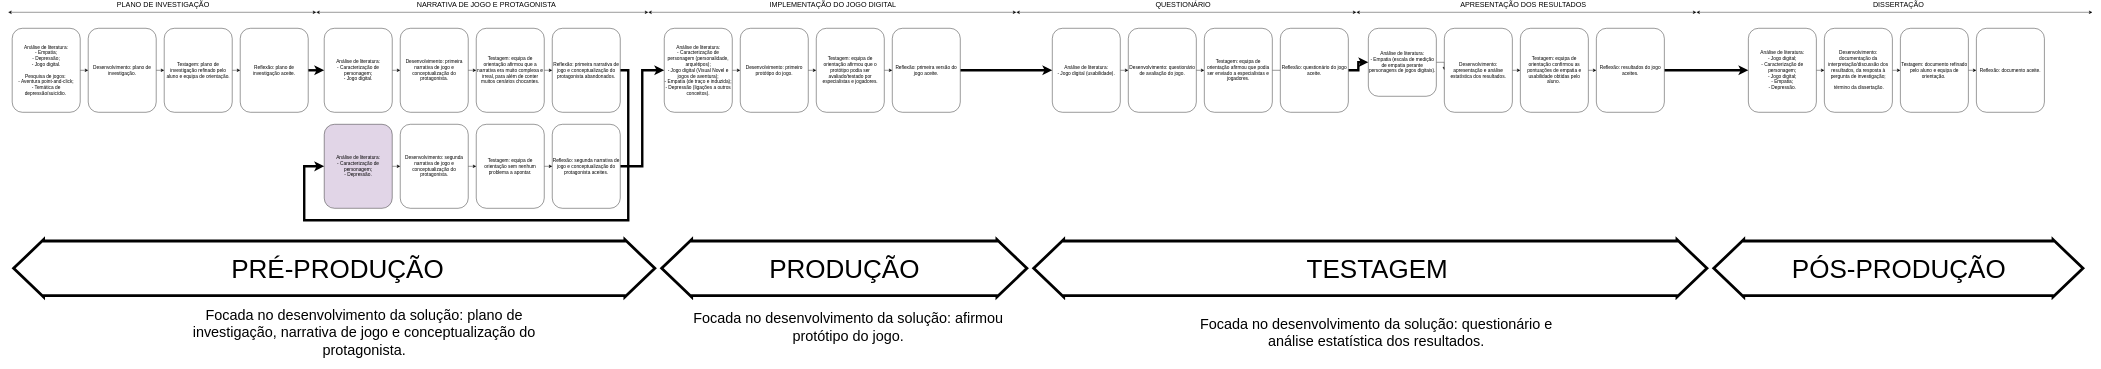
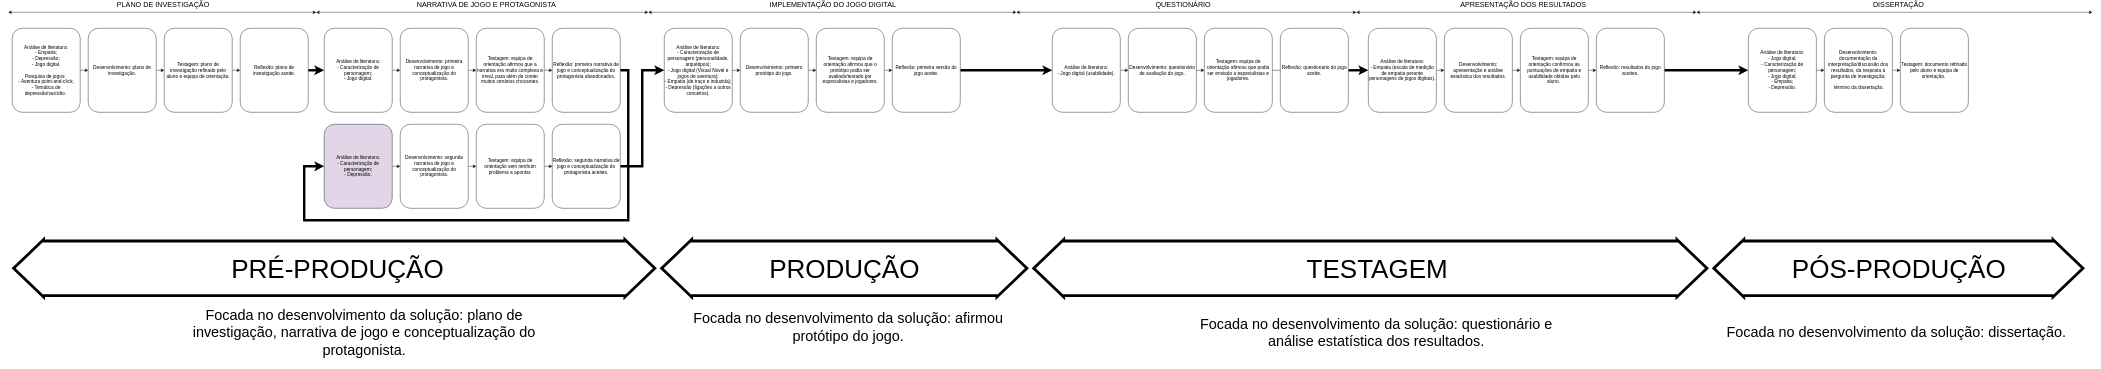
(1402, 62) -> (1402, 70)
(1973, 70) -> none
(2010, 70) -> none
none -> (1896, 332)
